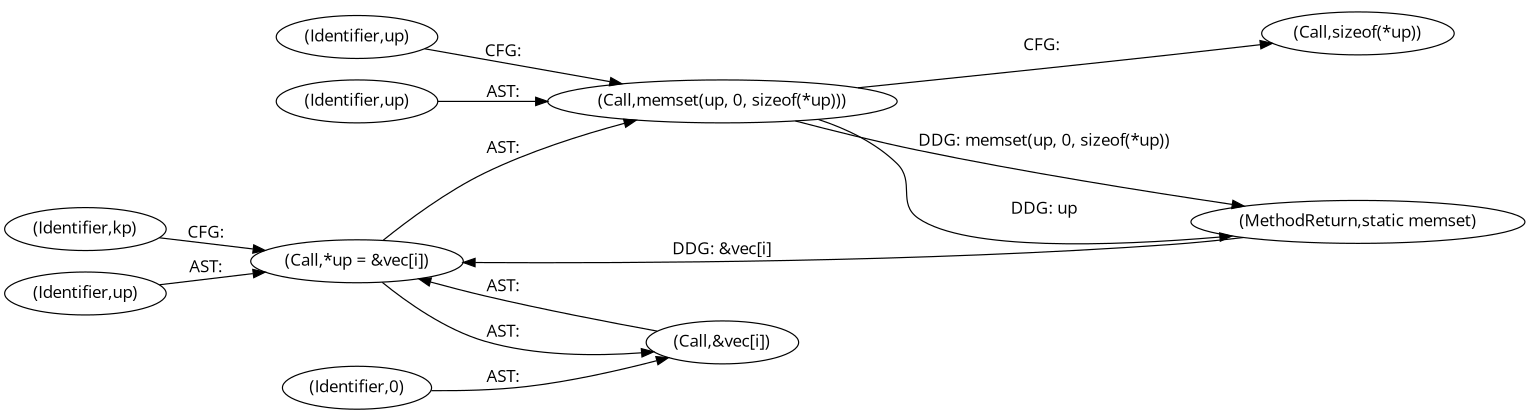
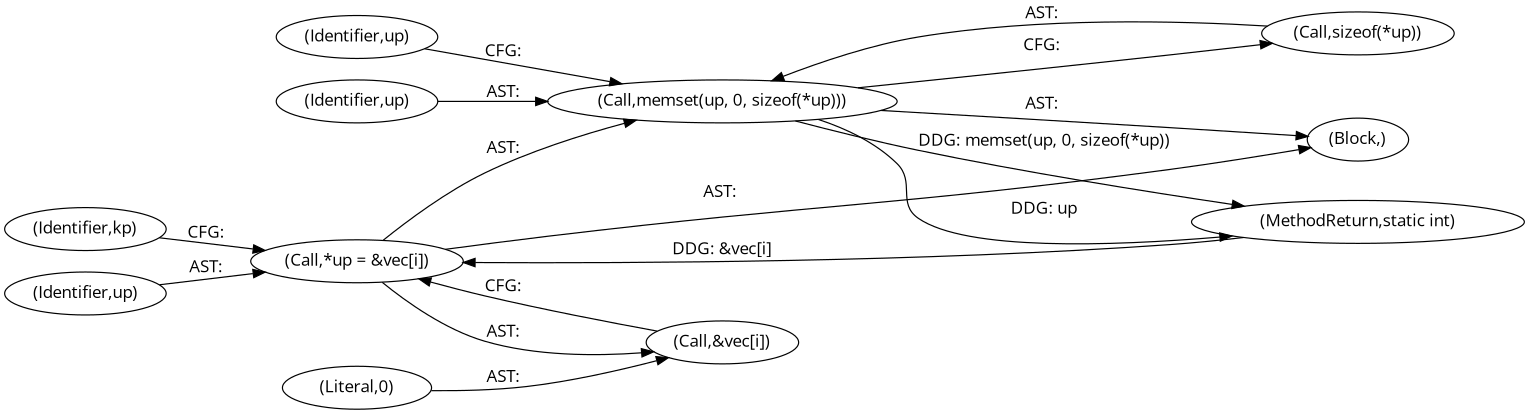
none -> (1022, 26)
none -> (1358, 140)
(1358, 222) -> (1358, 222)
(506, 287) -> (506, 287)
(357, 388) -> (357, 388)
